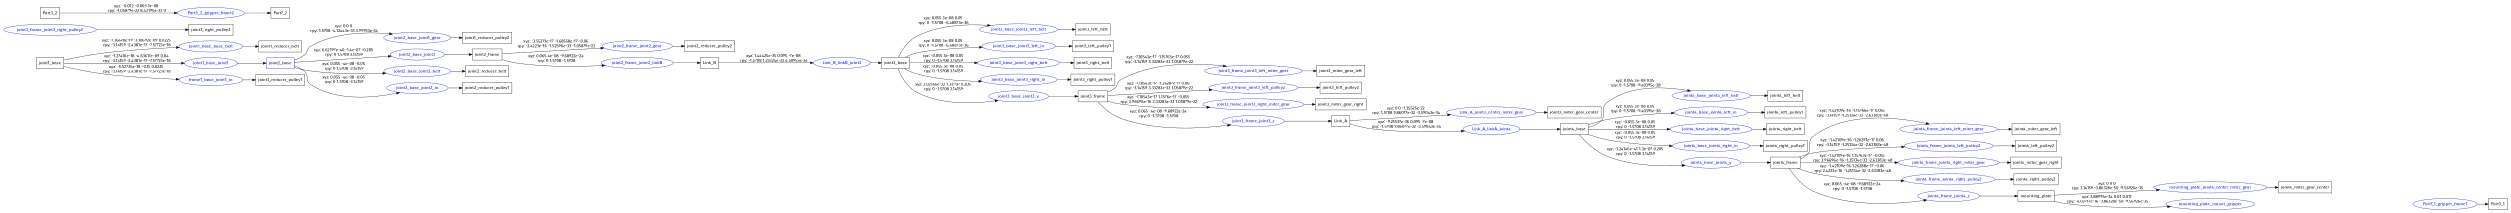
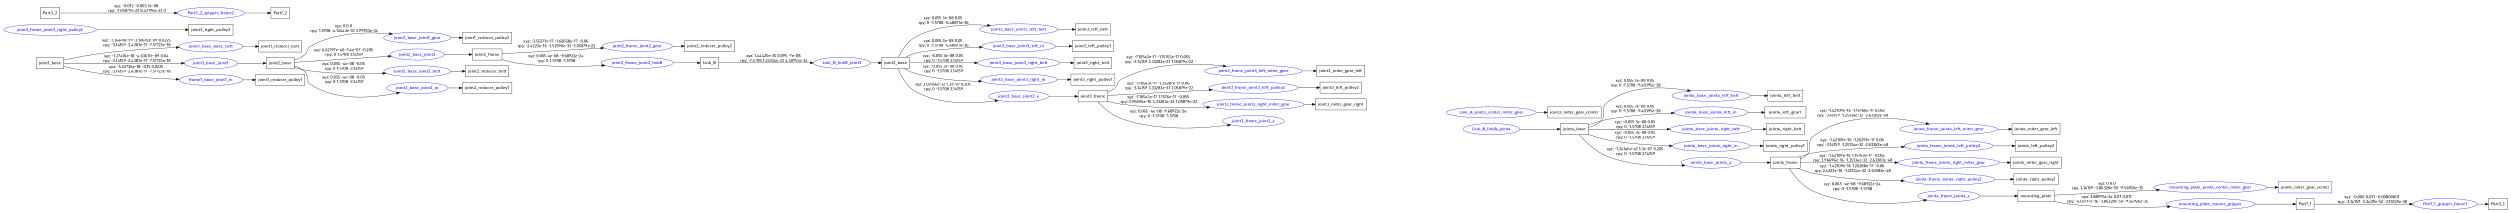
(280, 63) -> (280, 63)
(1785, 112) -> (1785, 112)
(1341, 121) -> none
(2305, 187) -> (2305, 187)
none -> (2305, 204)
